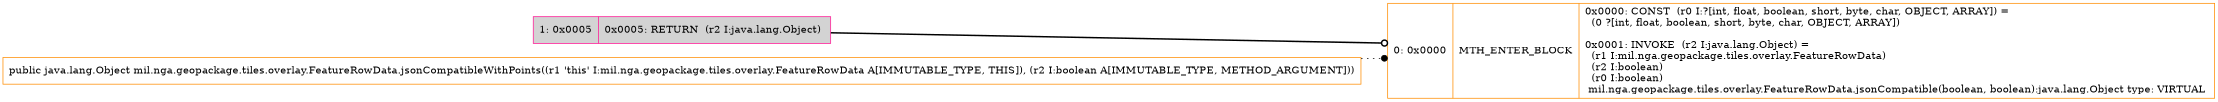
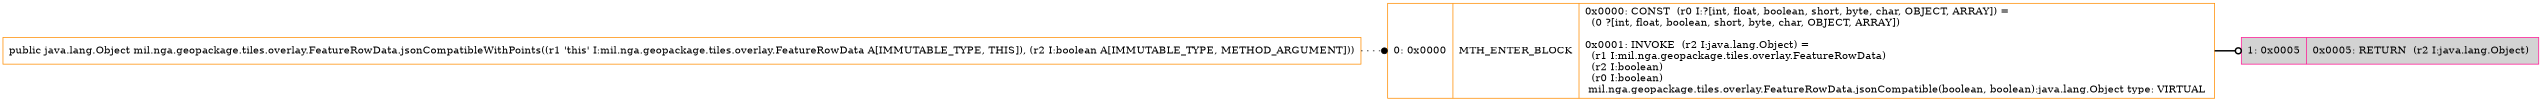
(1106, 38) -> (2225, 51)
